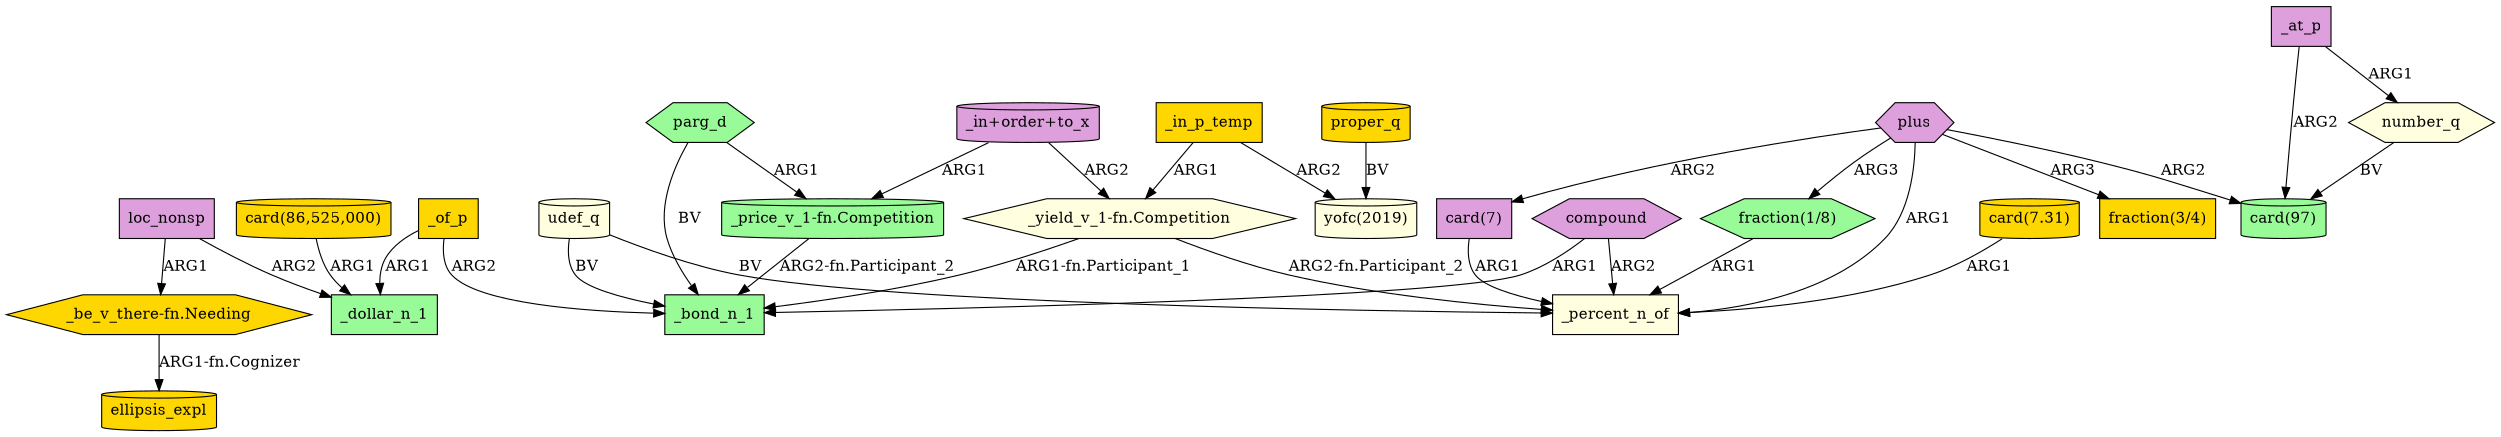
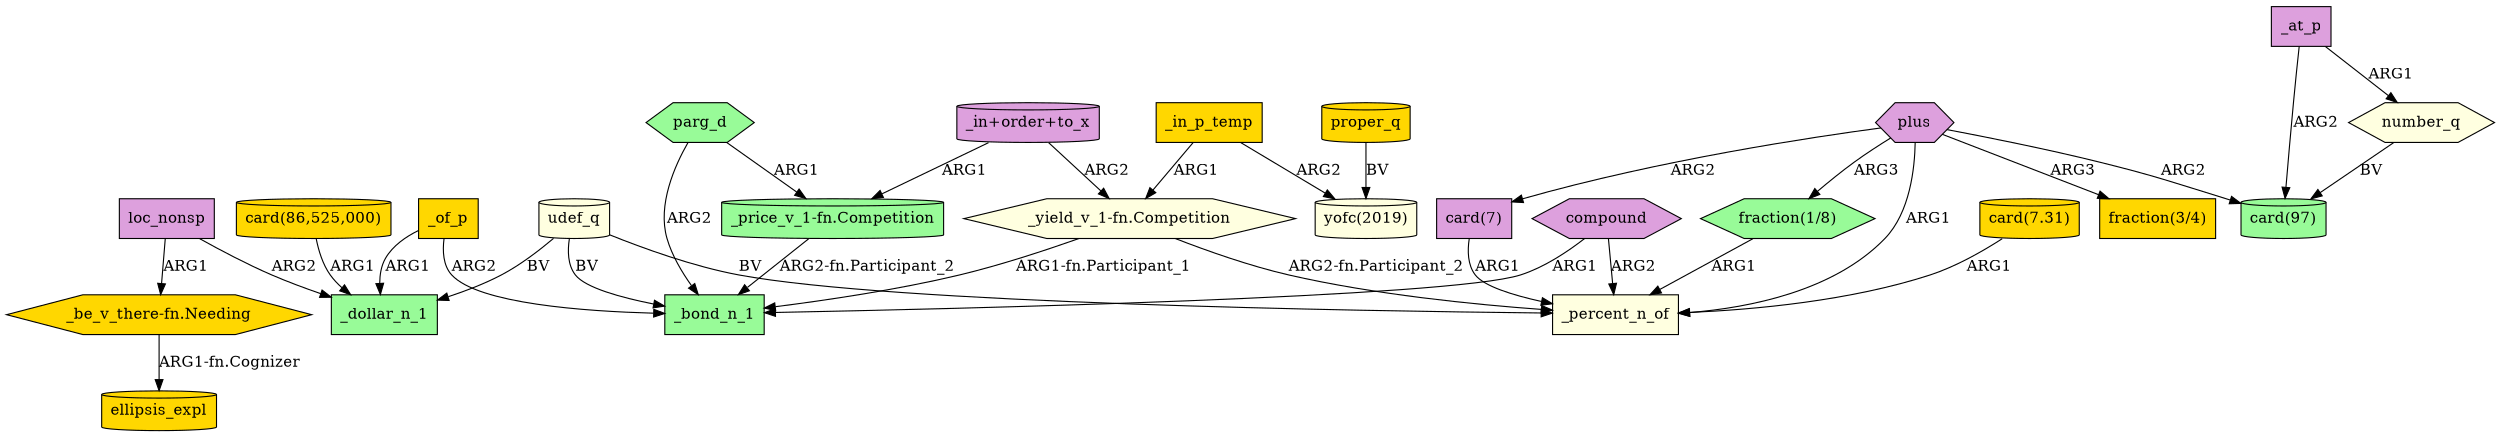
(690, 219) -> (690, 219)
none -> (504, 273)
